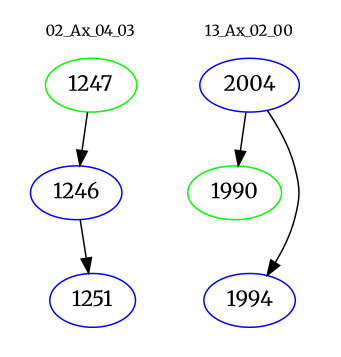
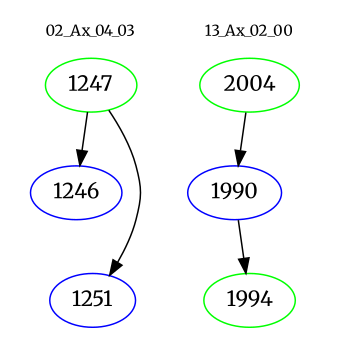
(250, 85) -> (250, 85)
(299, 186) -> (241, 239)
(235, 193) -> (235, 193)
(83, 239) -> (140, 185)
(250, 300) -> (250, 300)
